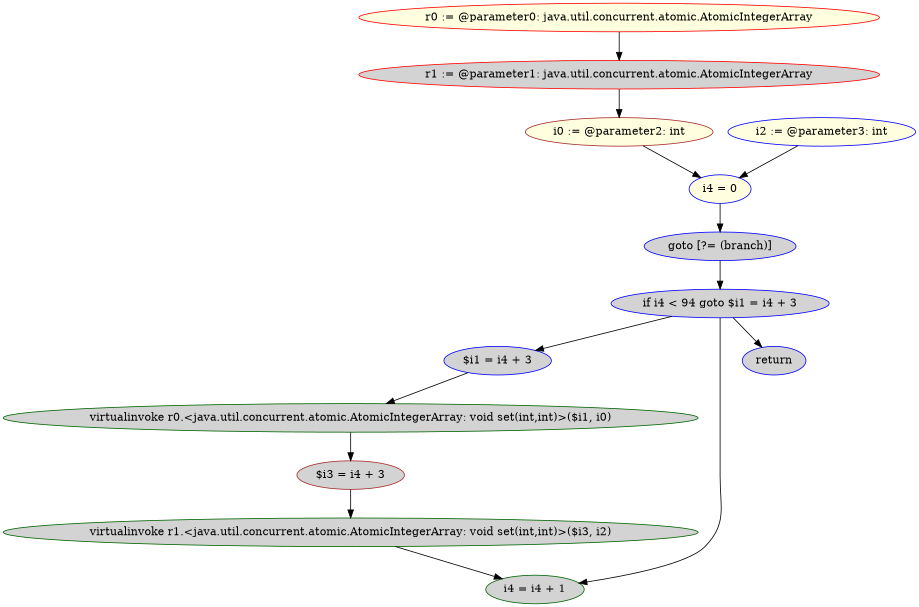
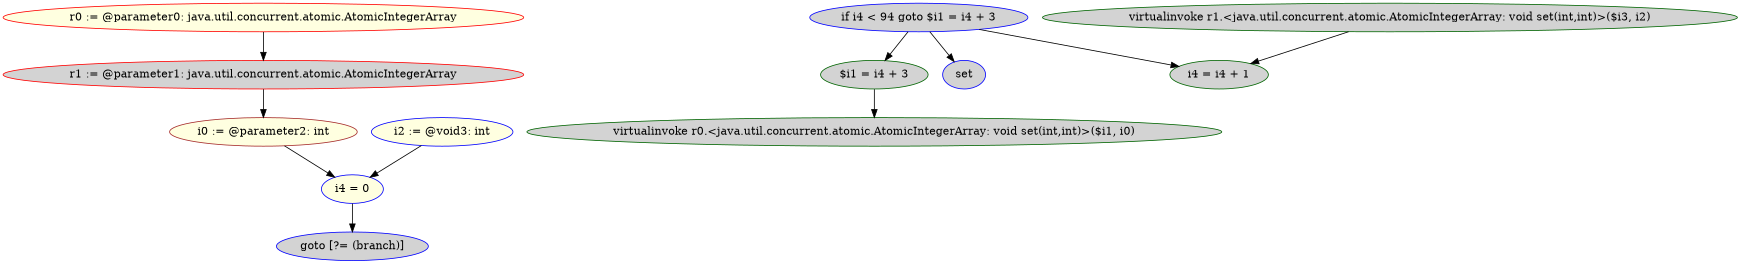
(822, 132) -> (442, 132)
(720, 271) -> none
(498, 361) -> (874, 75)
(774, 361) -> (964, 75)
(351, 475) -> none
